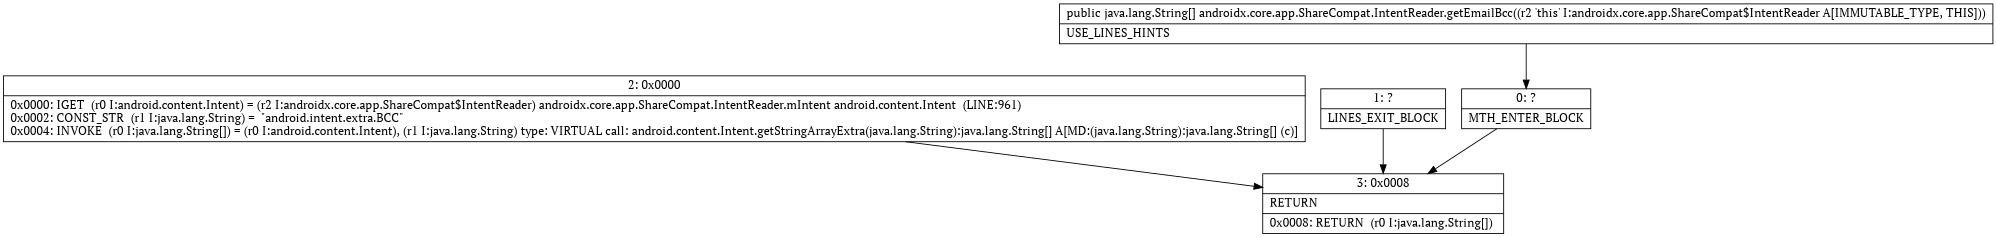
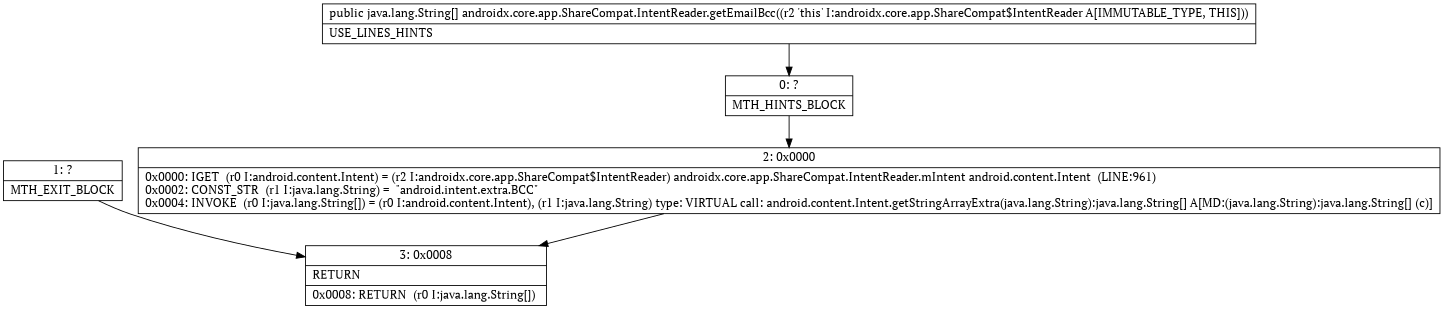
(1383, 118) -> (63, 190)
(1526, 118) -> (789, 105)
(1466, 149) -> (789, 127)
